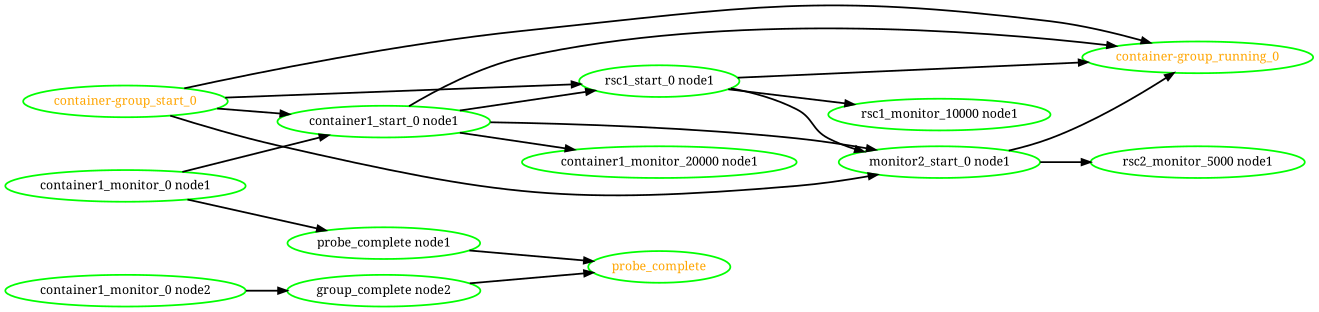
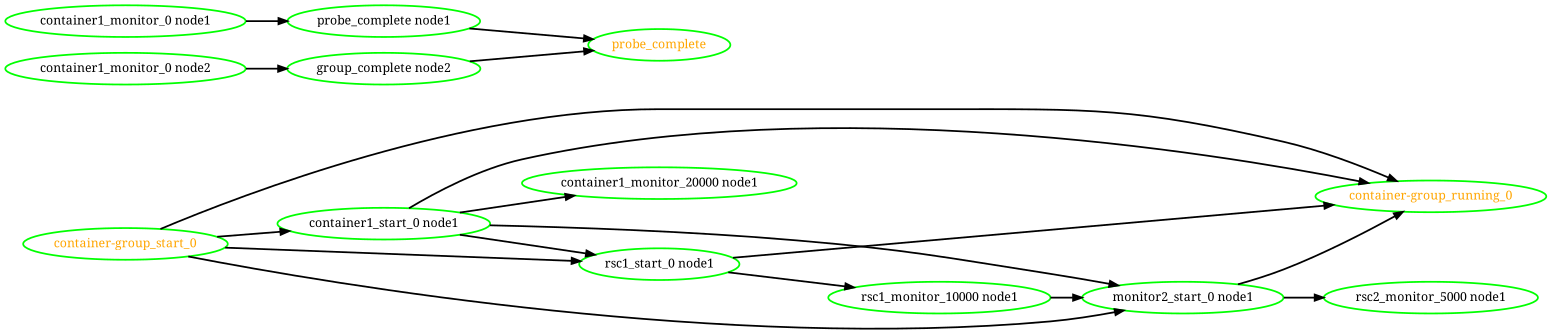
(798, 110) -> (1062, 298)
(251, 155) -> none
